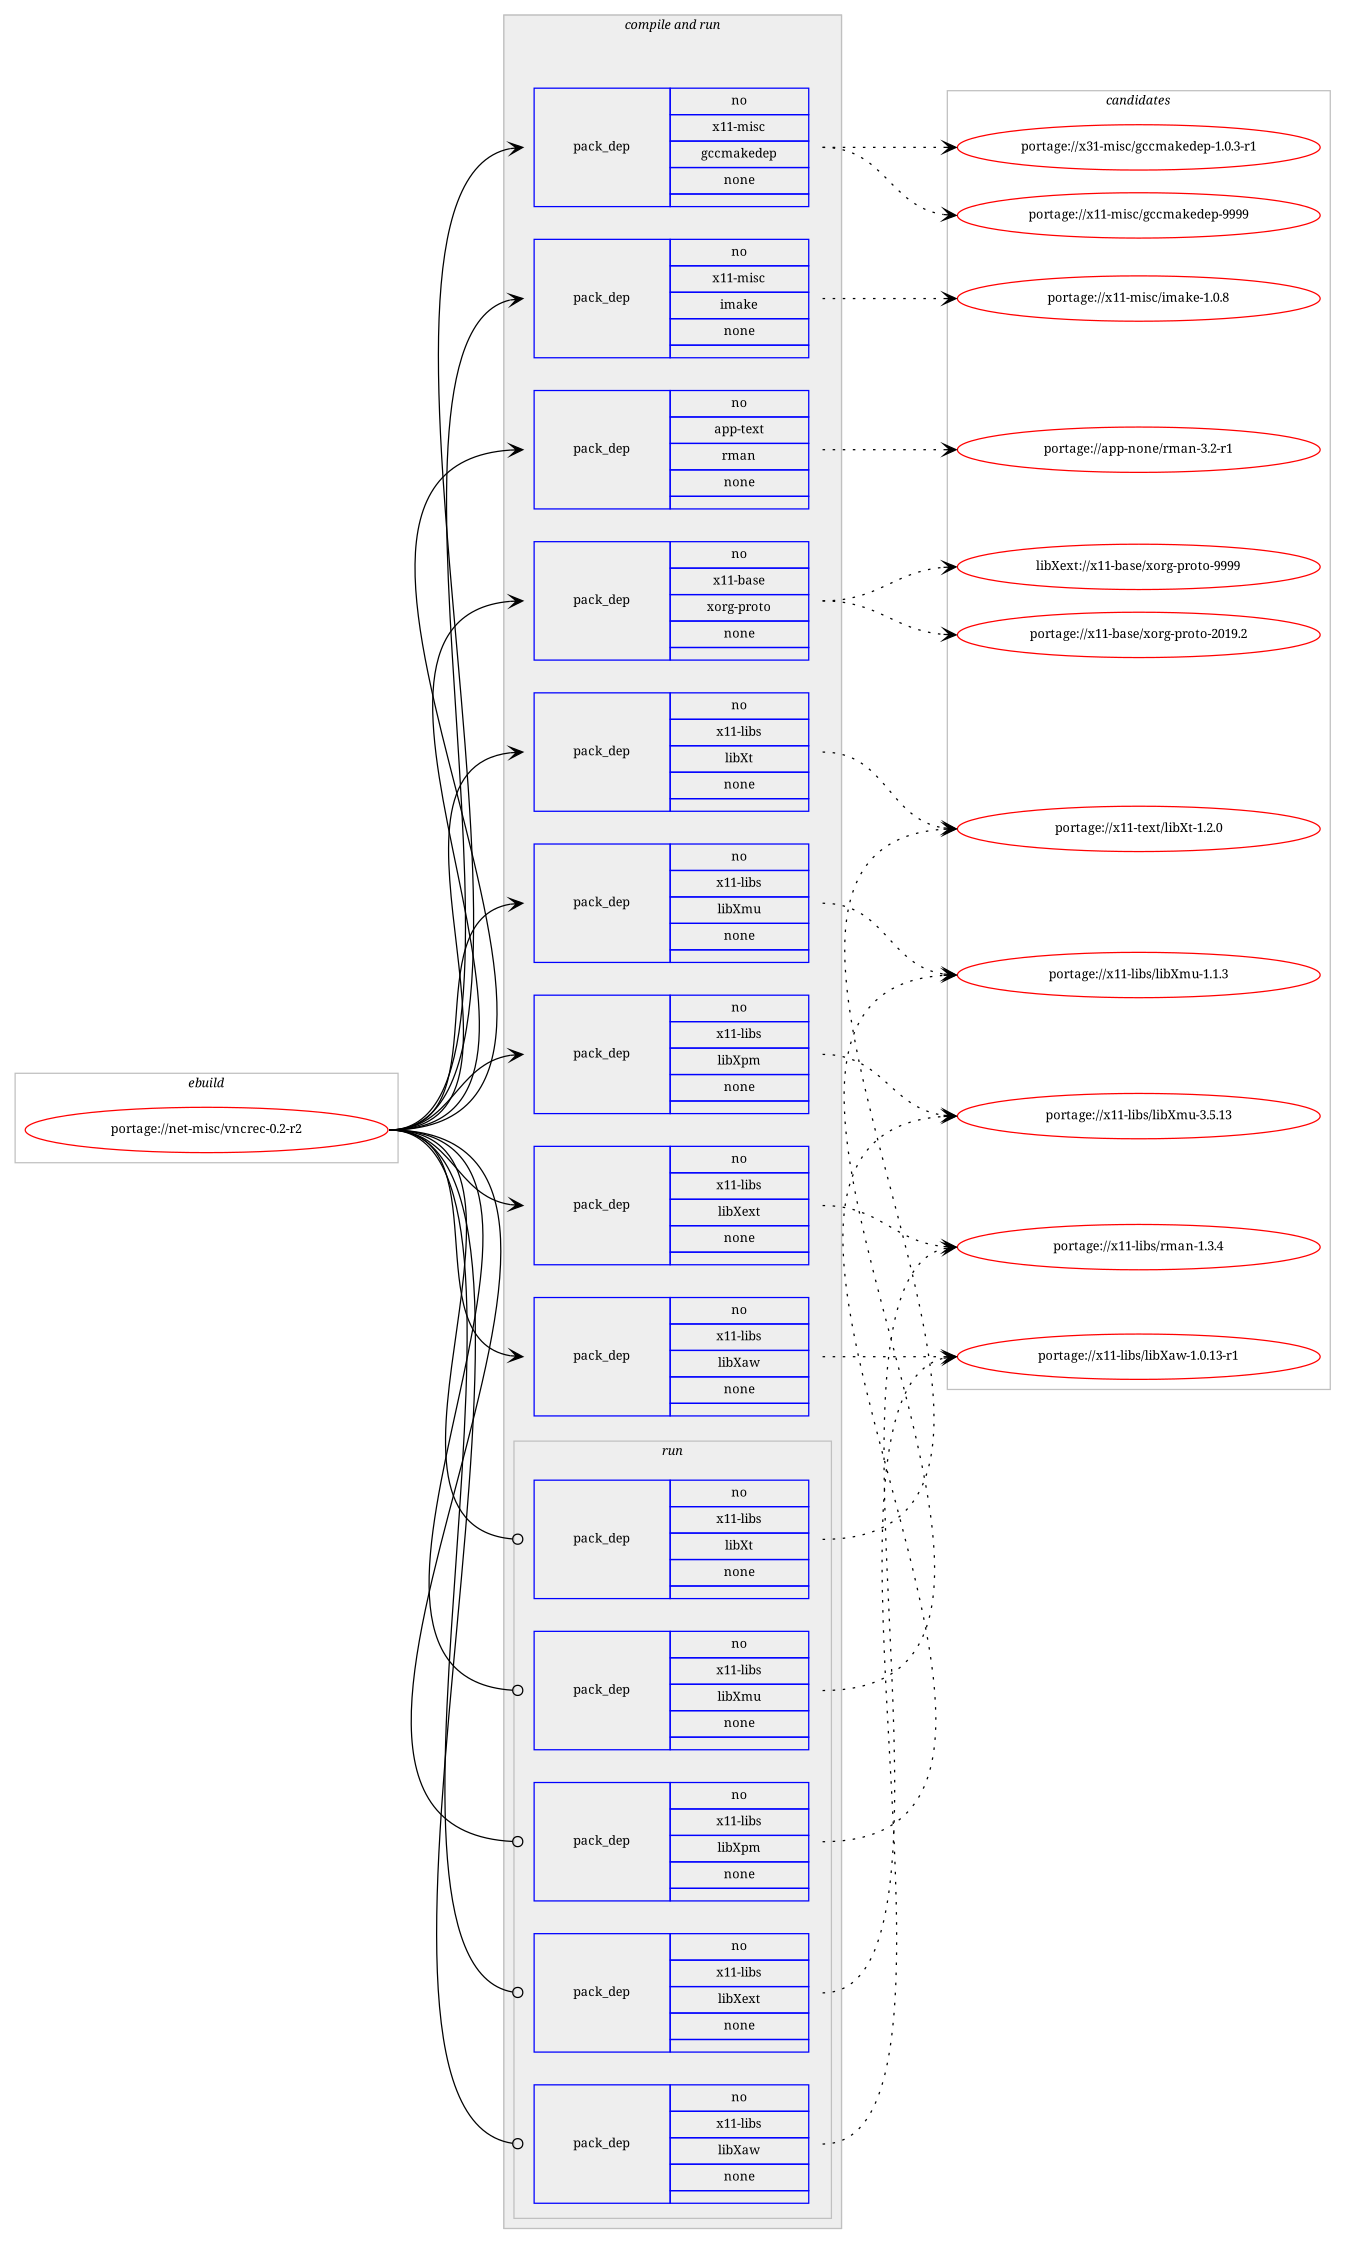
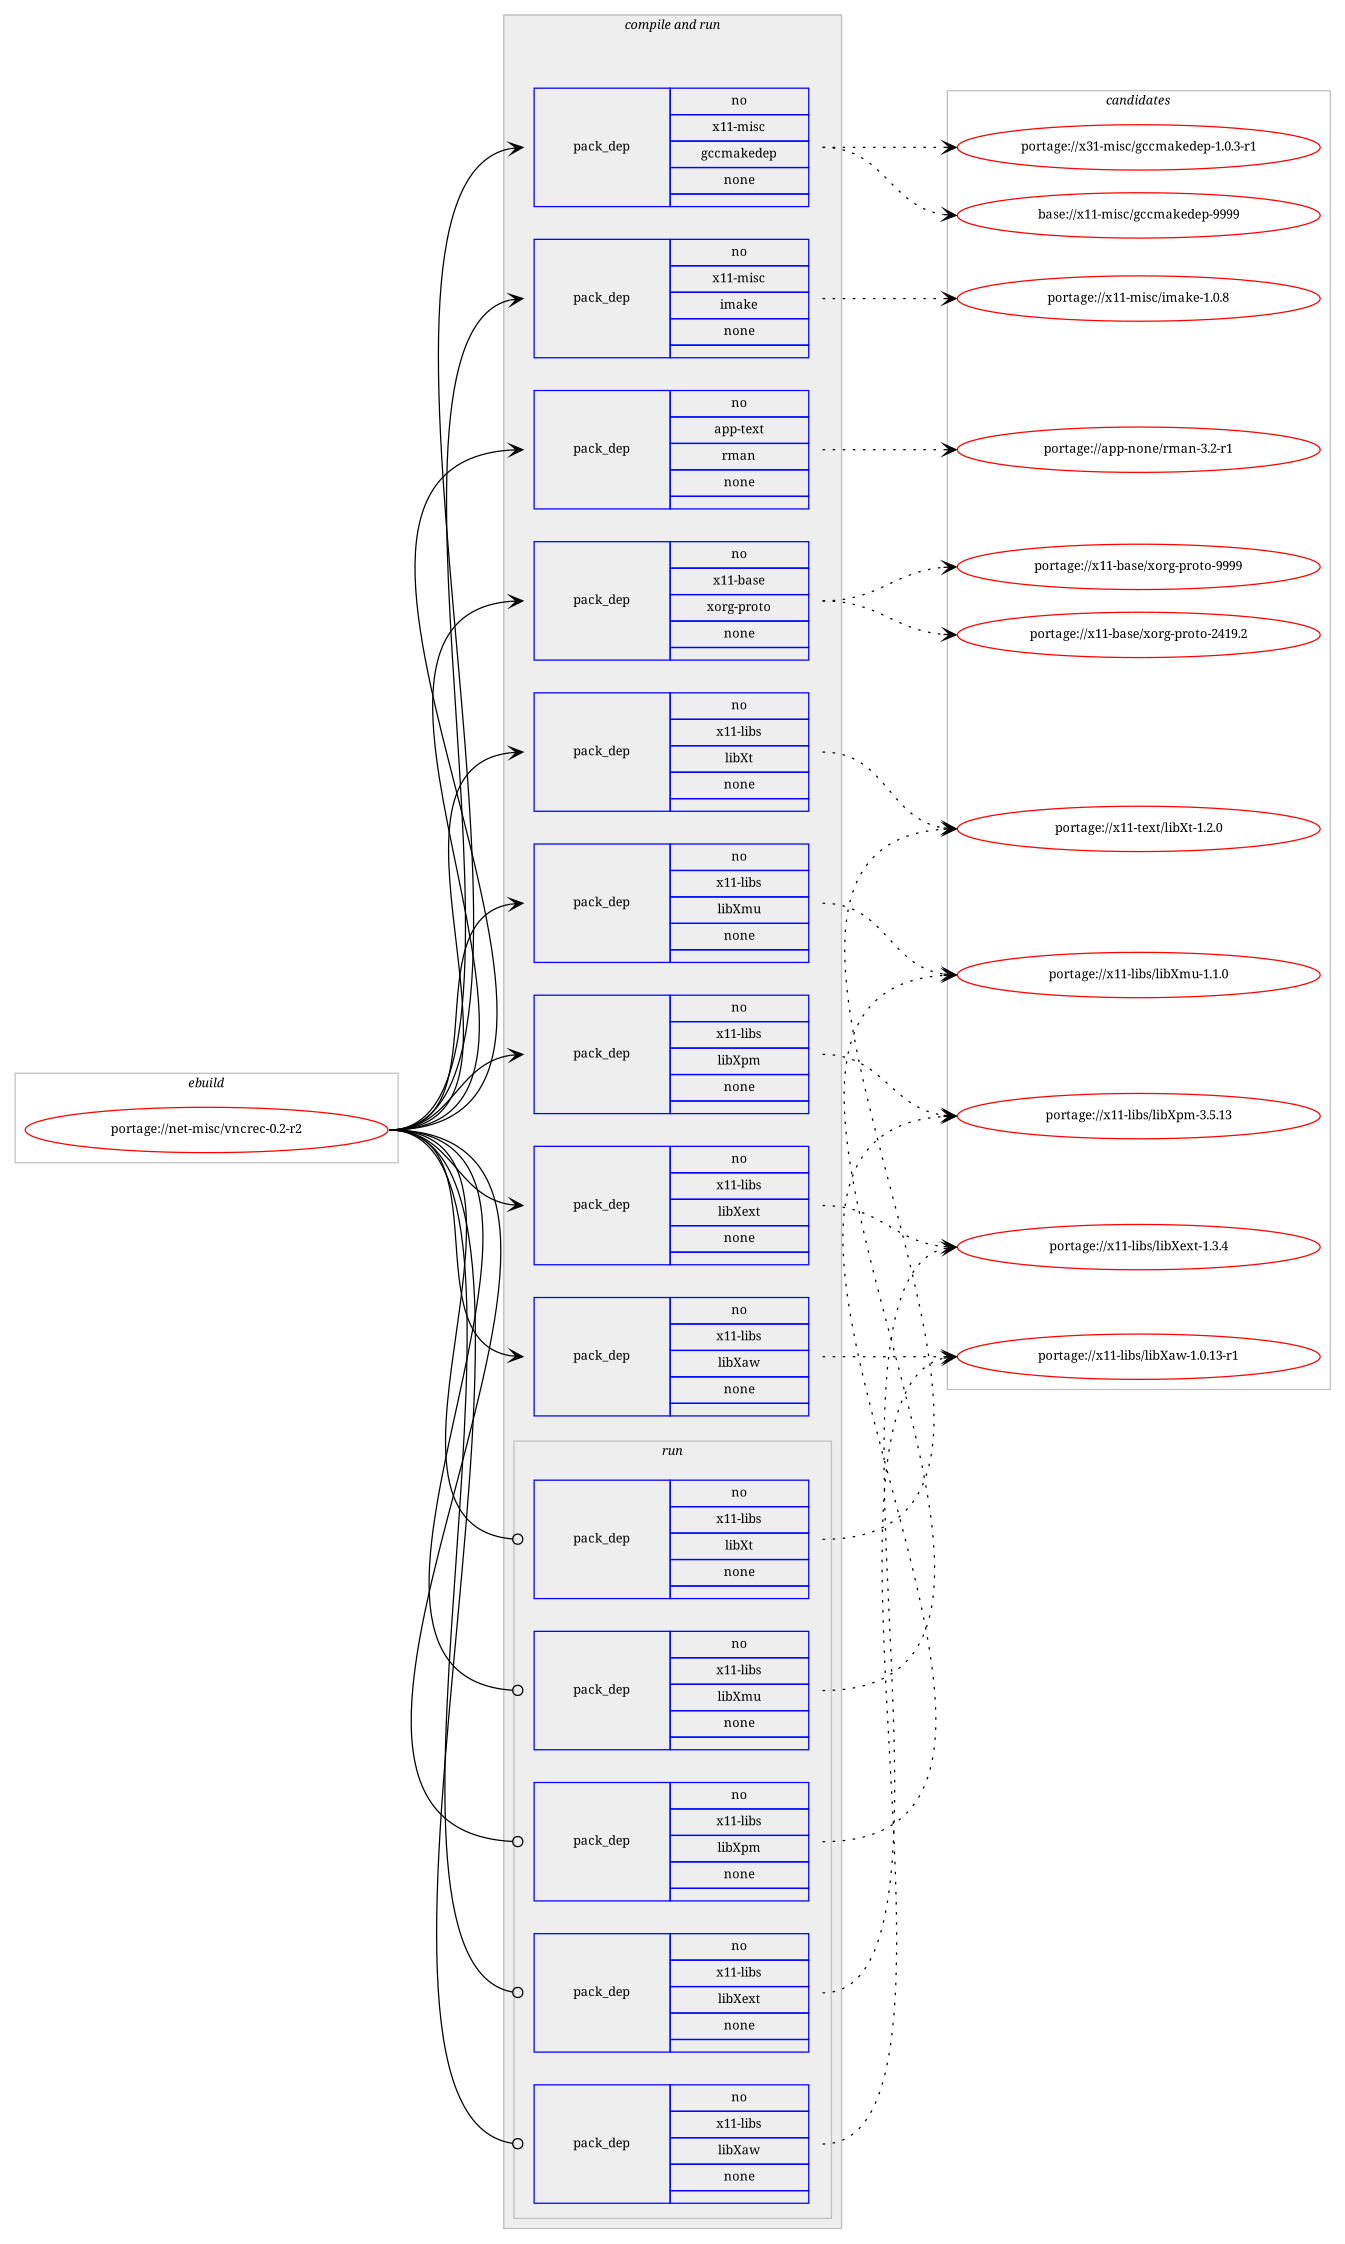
(1139, 215) -> (1139, 215)
(1139, 567) -> (1139, 567)
(1139, 635) -> (1139, 635)
(1139, 975) -> (1139, 975)
(1139, 1116) -> (1139, 1116)
(1139, 1247) -> (1139, 1247)
